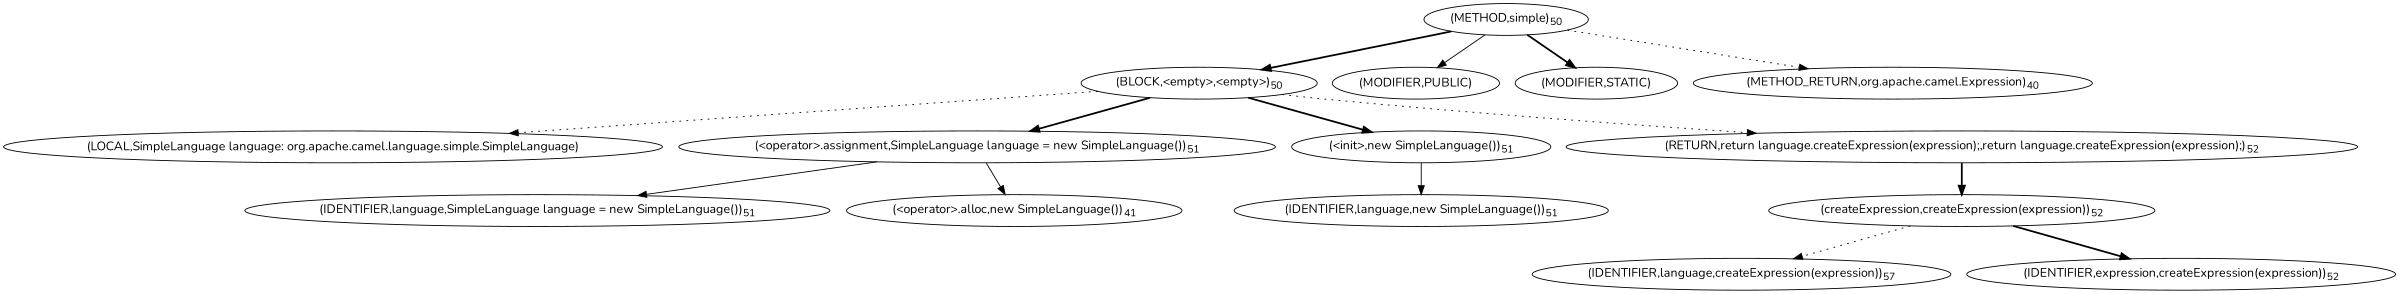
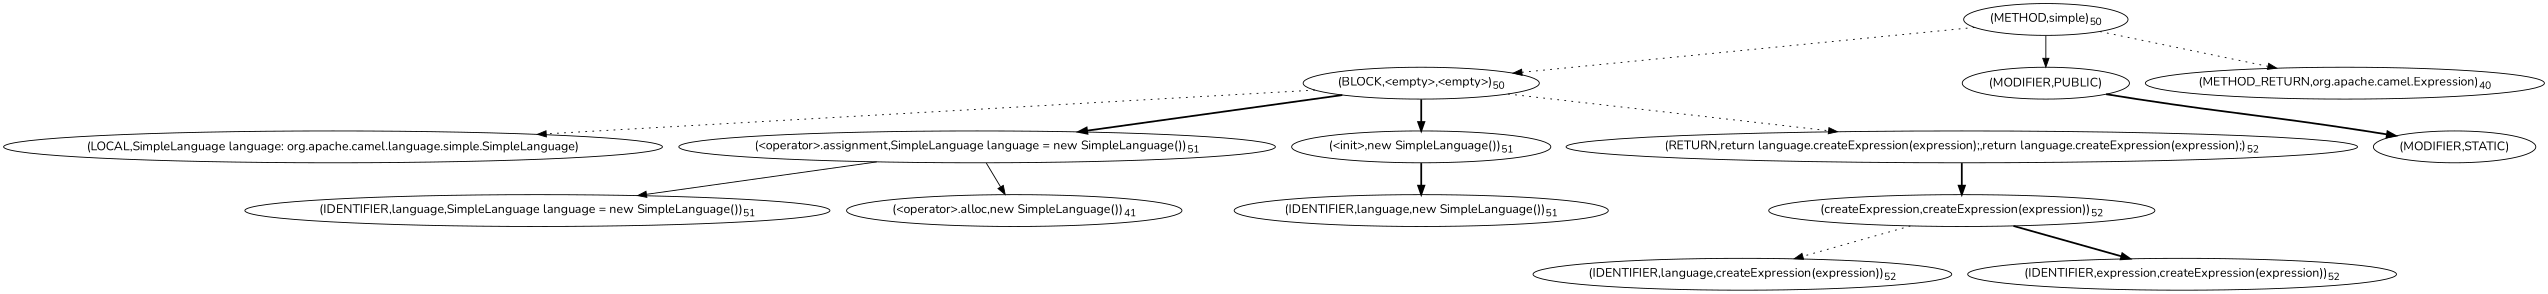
(1547, 49) -> (2246, 114)
(1361, 50) -> (1748, 50)
(1421, 174) -> (1421, 174)
(1889, 273) -> (1890, 273)
